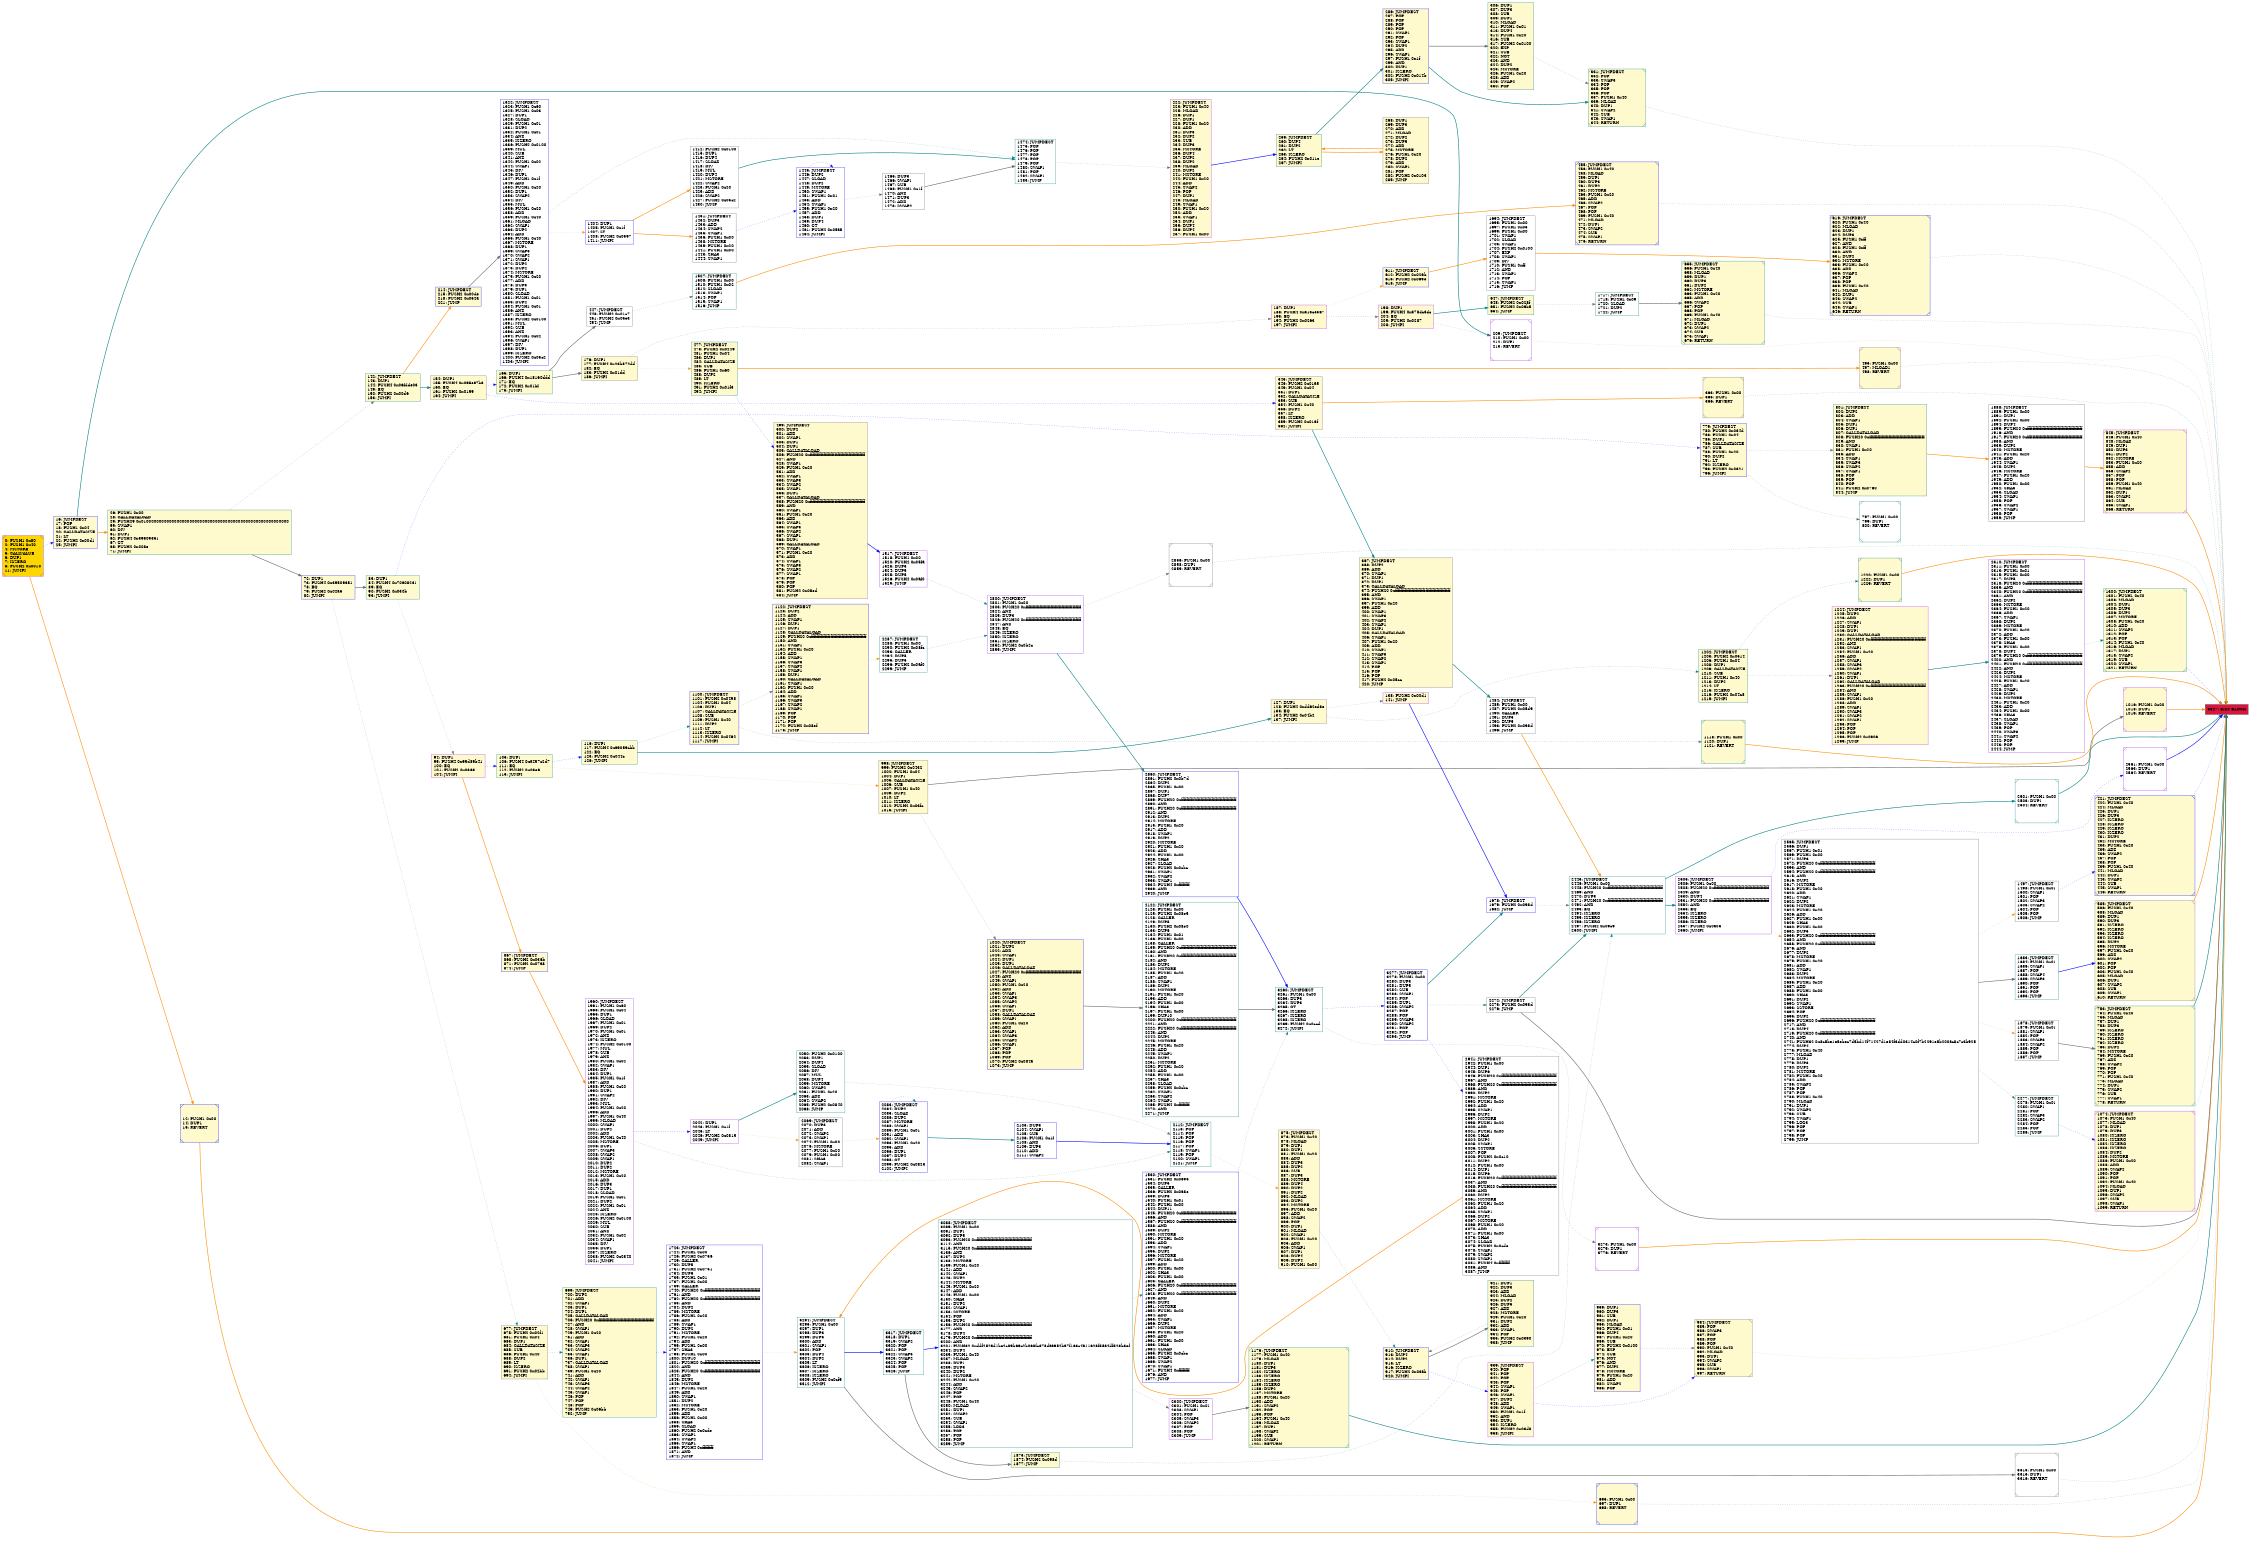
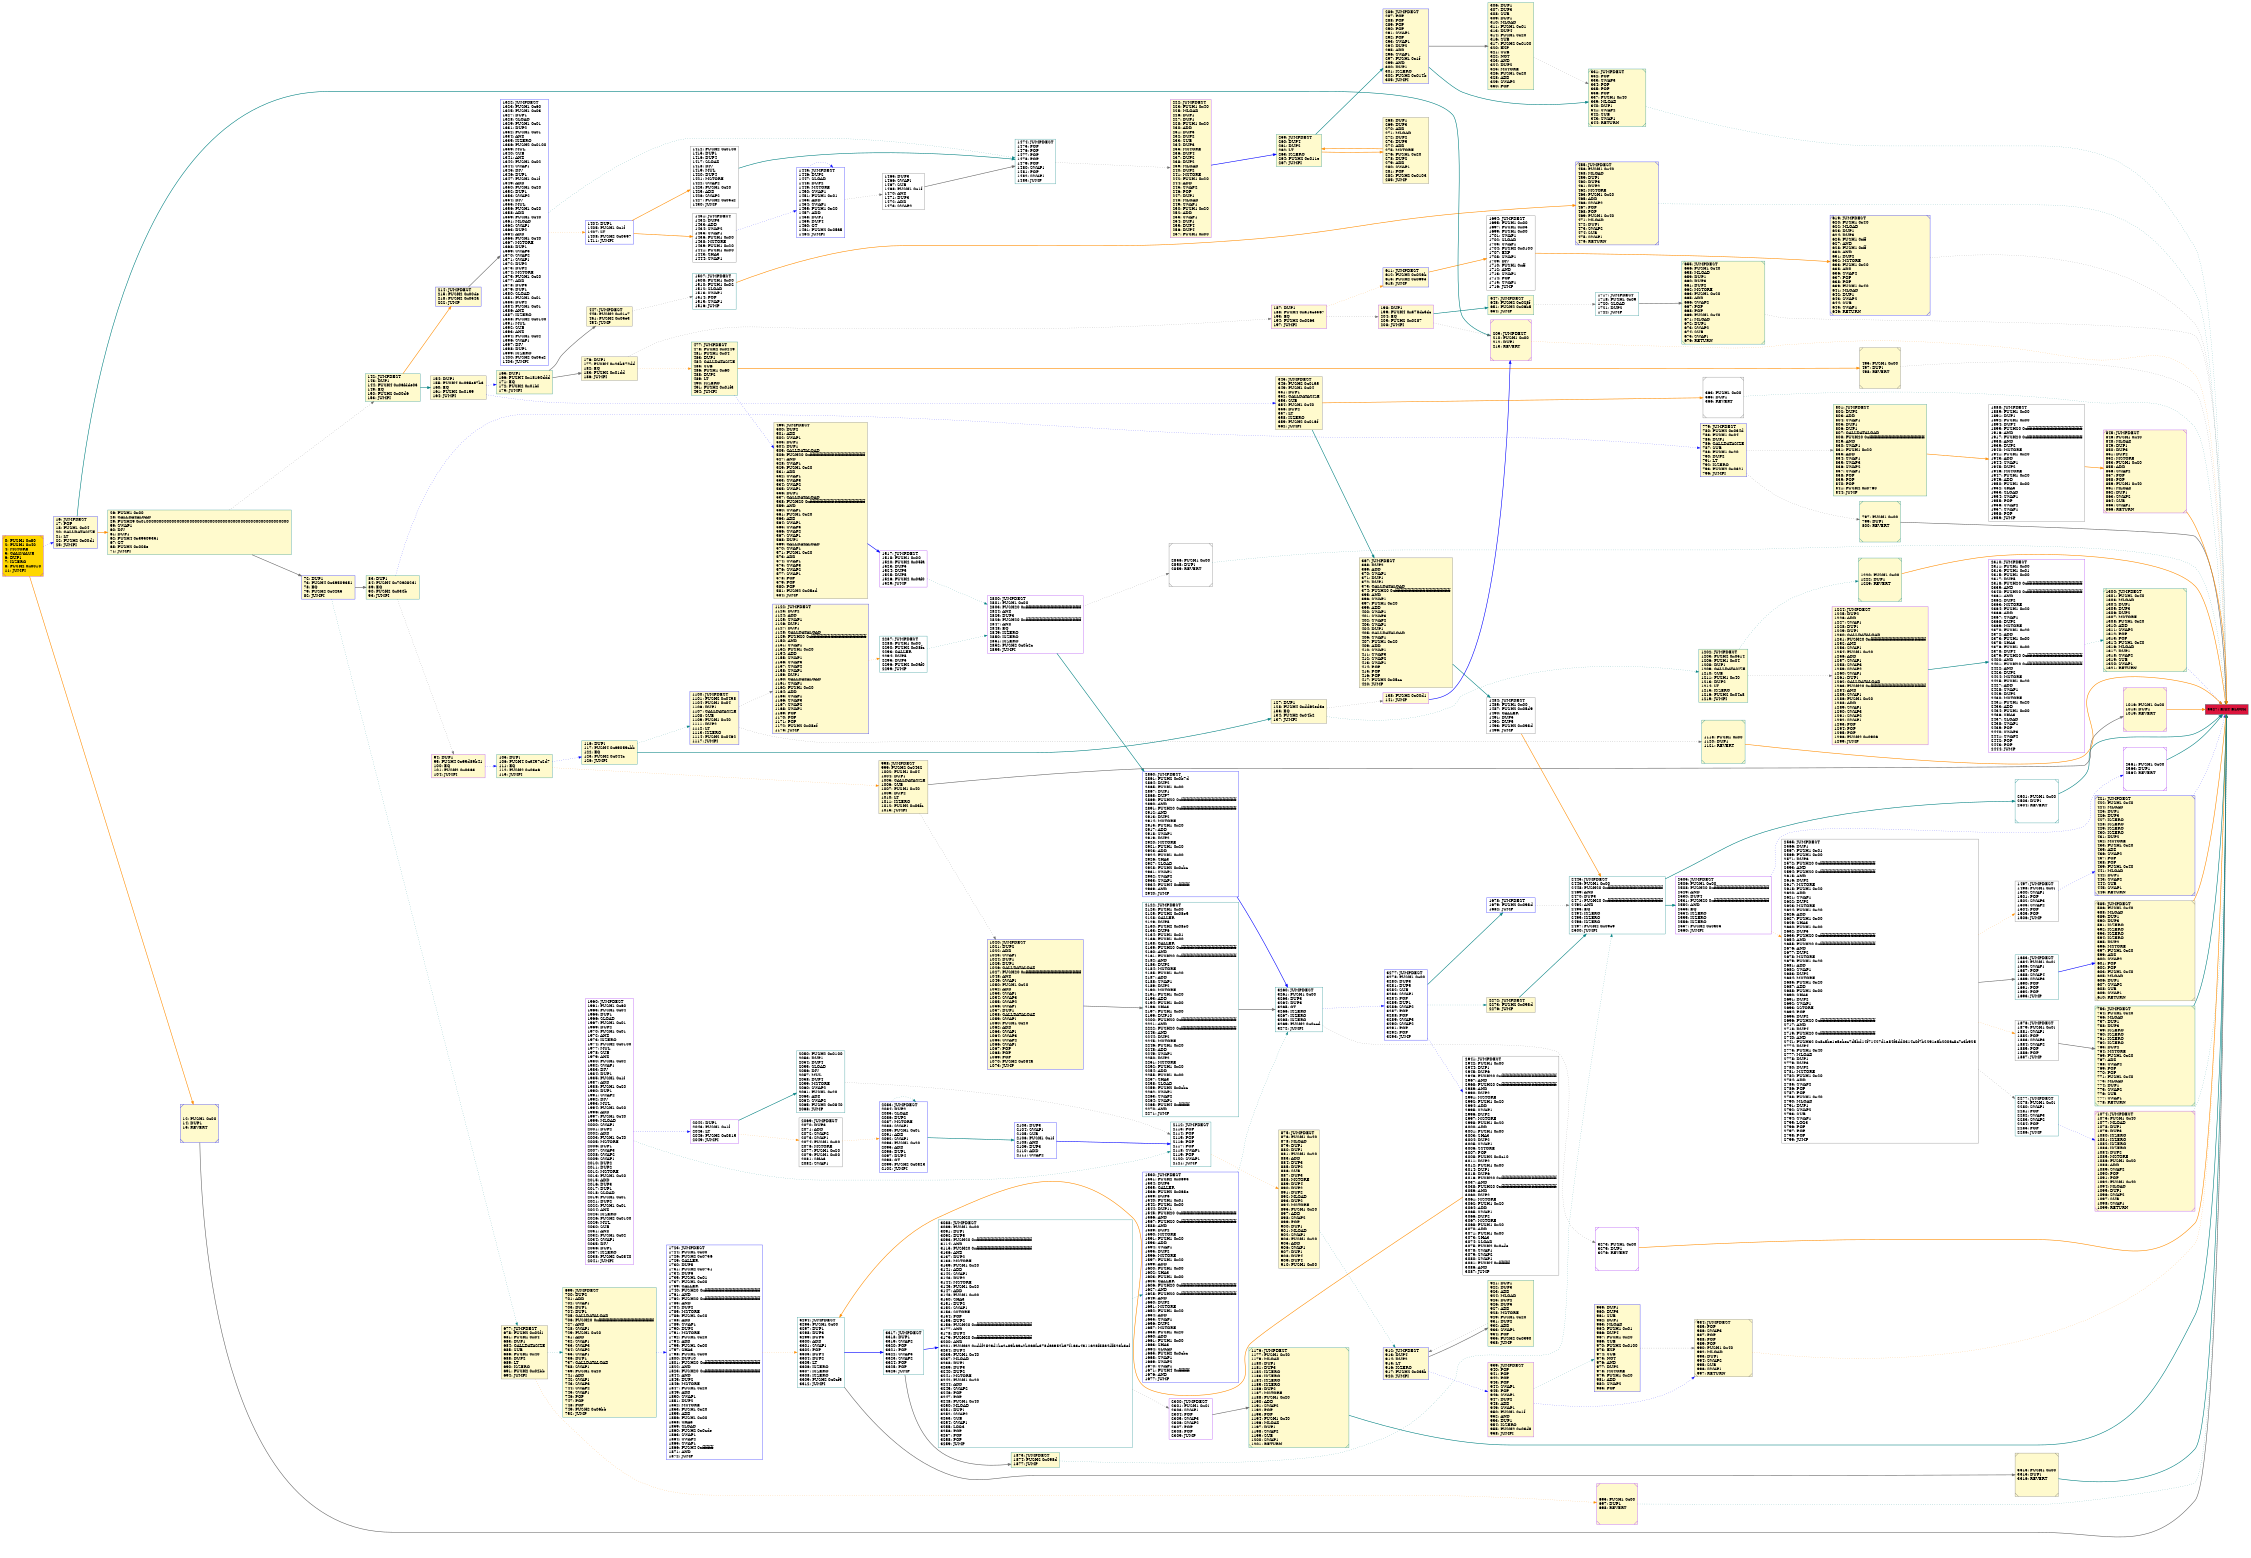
(458, 297) -> (458, 297)
(609, 316) -> (609, 316)
(1511, 340) -> (1511, 340)
(1880, 368) -> (1880, 368)
(1723, 398) -> (1723, 398)
(1880, 522) -> (1880, 522)
(2197, 742) -> (2197, 742)
(1457, 799) -> (1497, 544)
(524, 962) -> none
(1511, 1005) -> (1511, 1005)
(2058, 1220) -> (2133, 531)
(2215, 1244) -> (2215, 1244)
(1617, 1249) -> (1617, 1249)
(2037, 1475) -> (2037, 1475)
(1617, 1504) -> (1617, 1504)
(1454, 1532) -> (1454, 1532)
